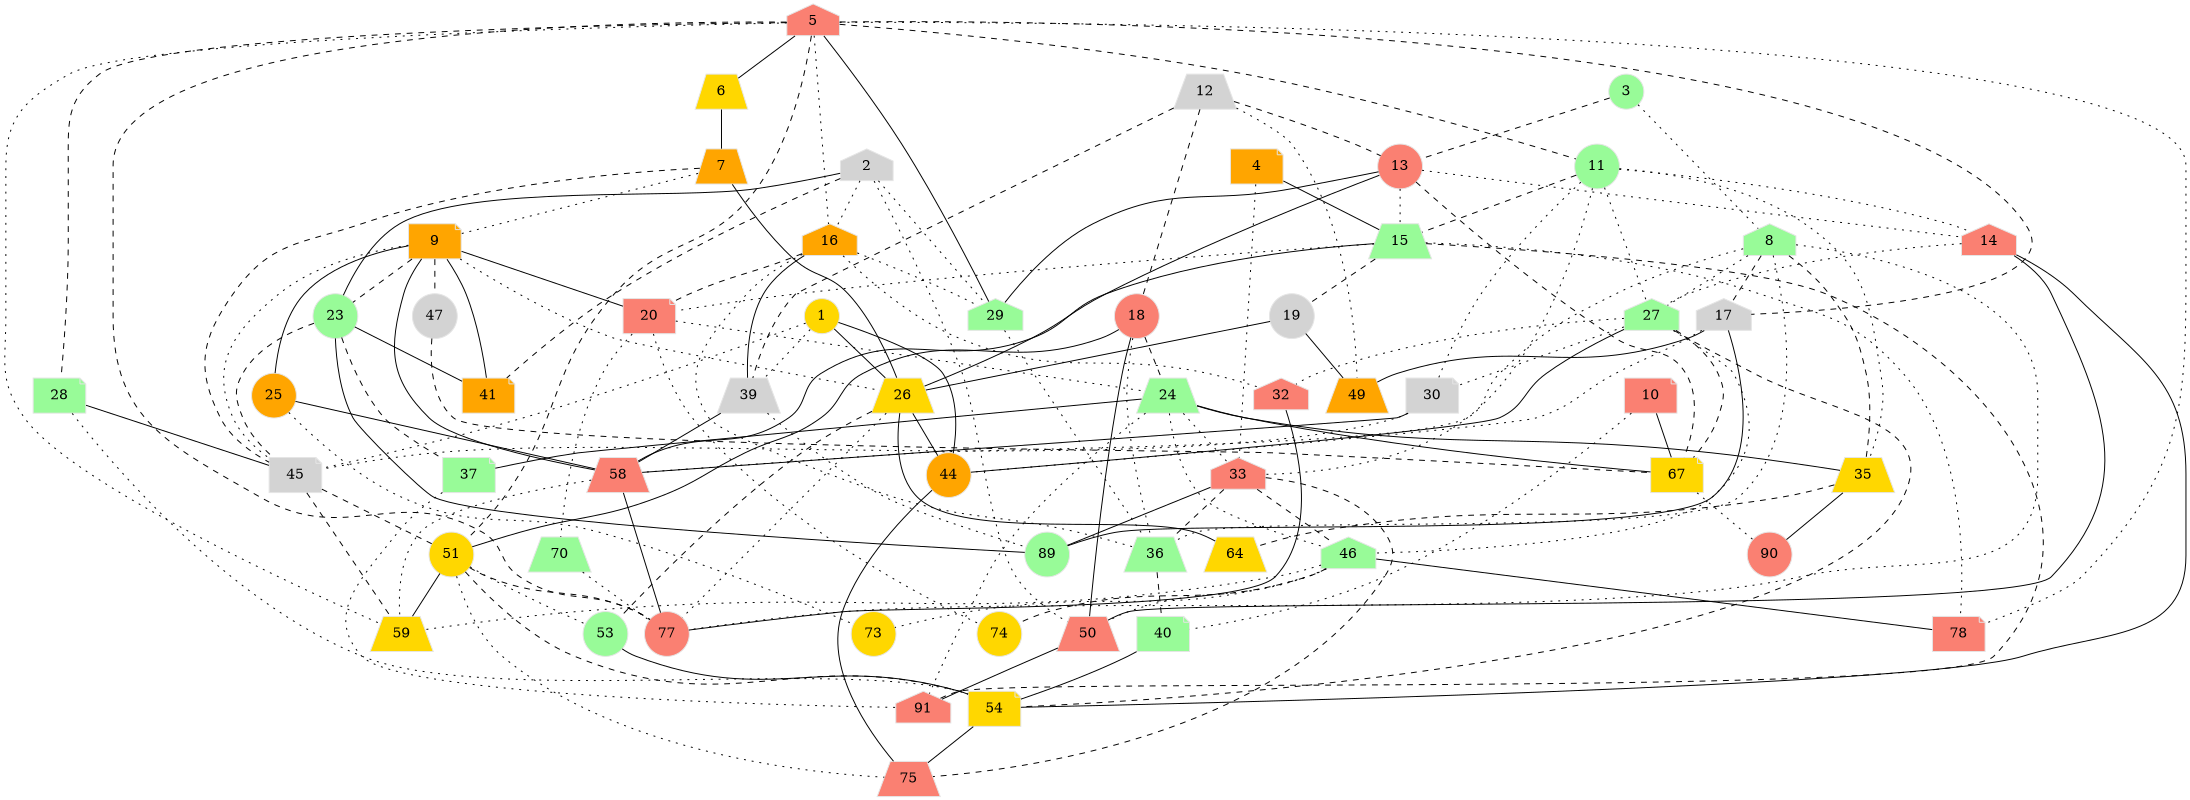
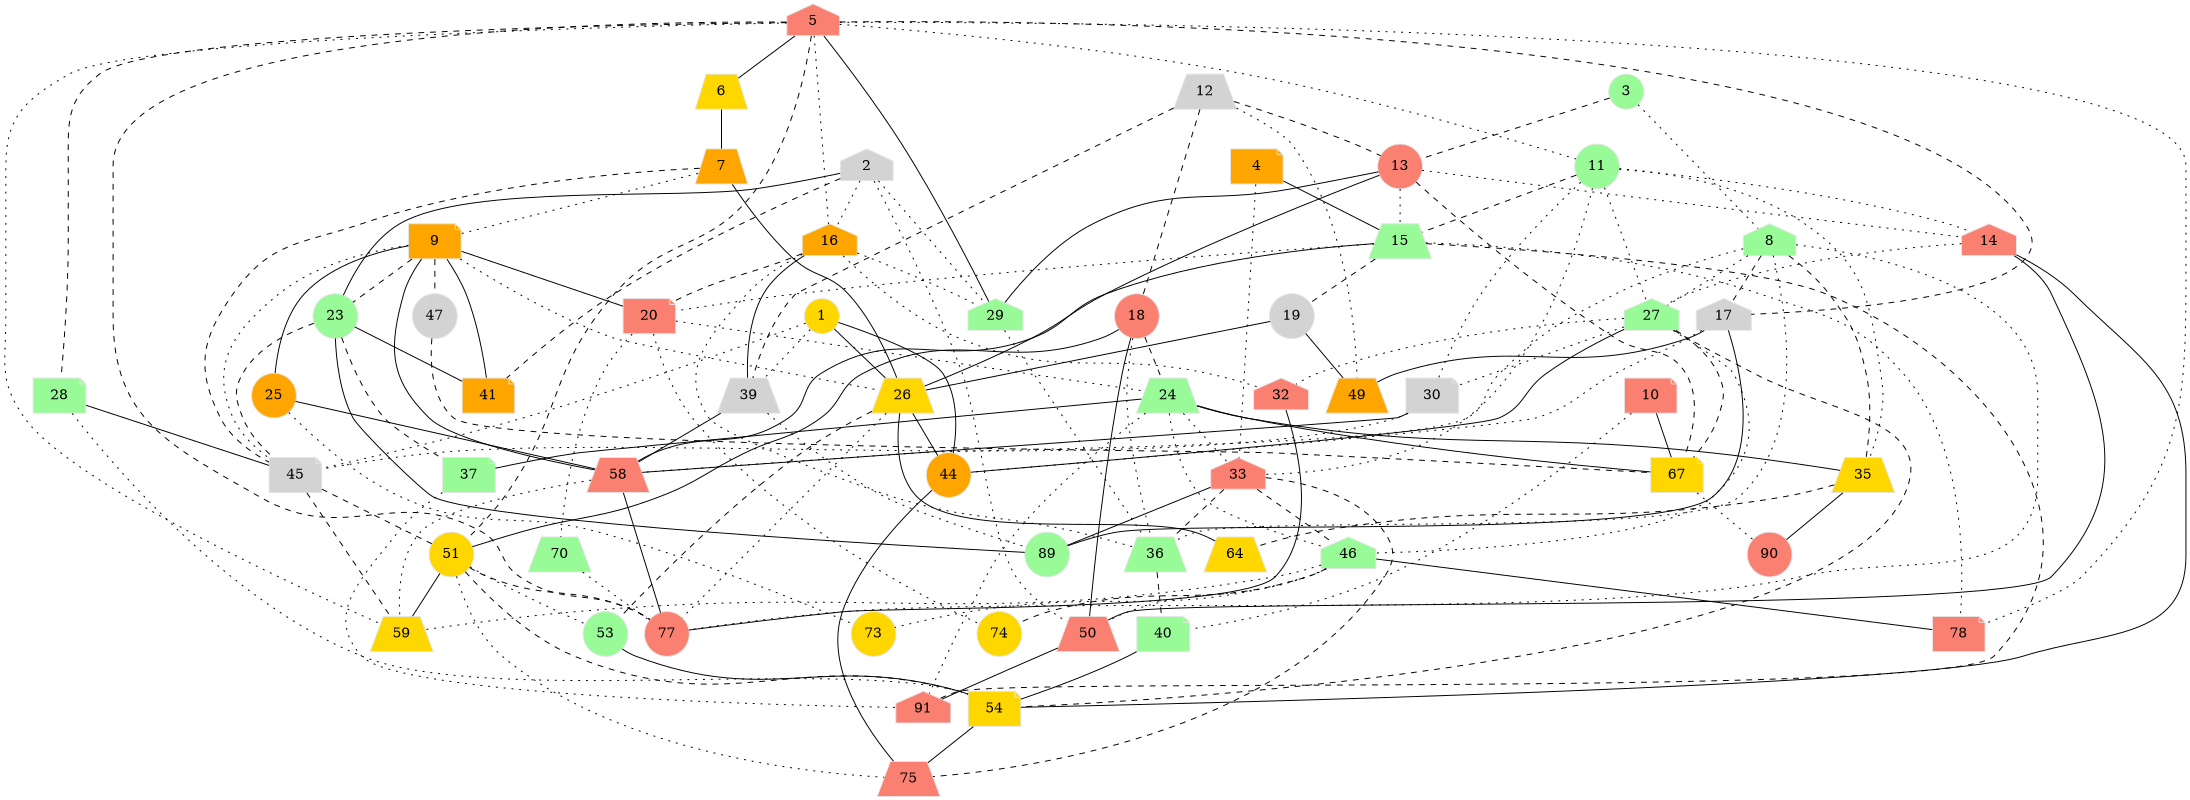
(1212, 68) -> (1212, 68)
